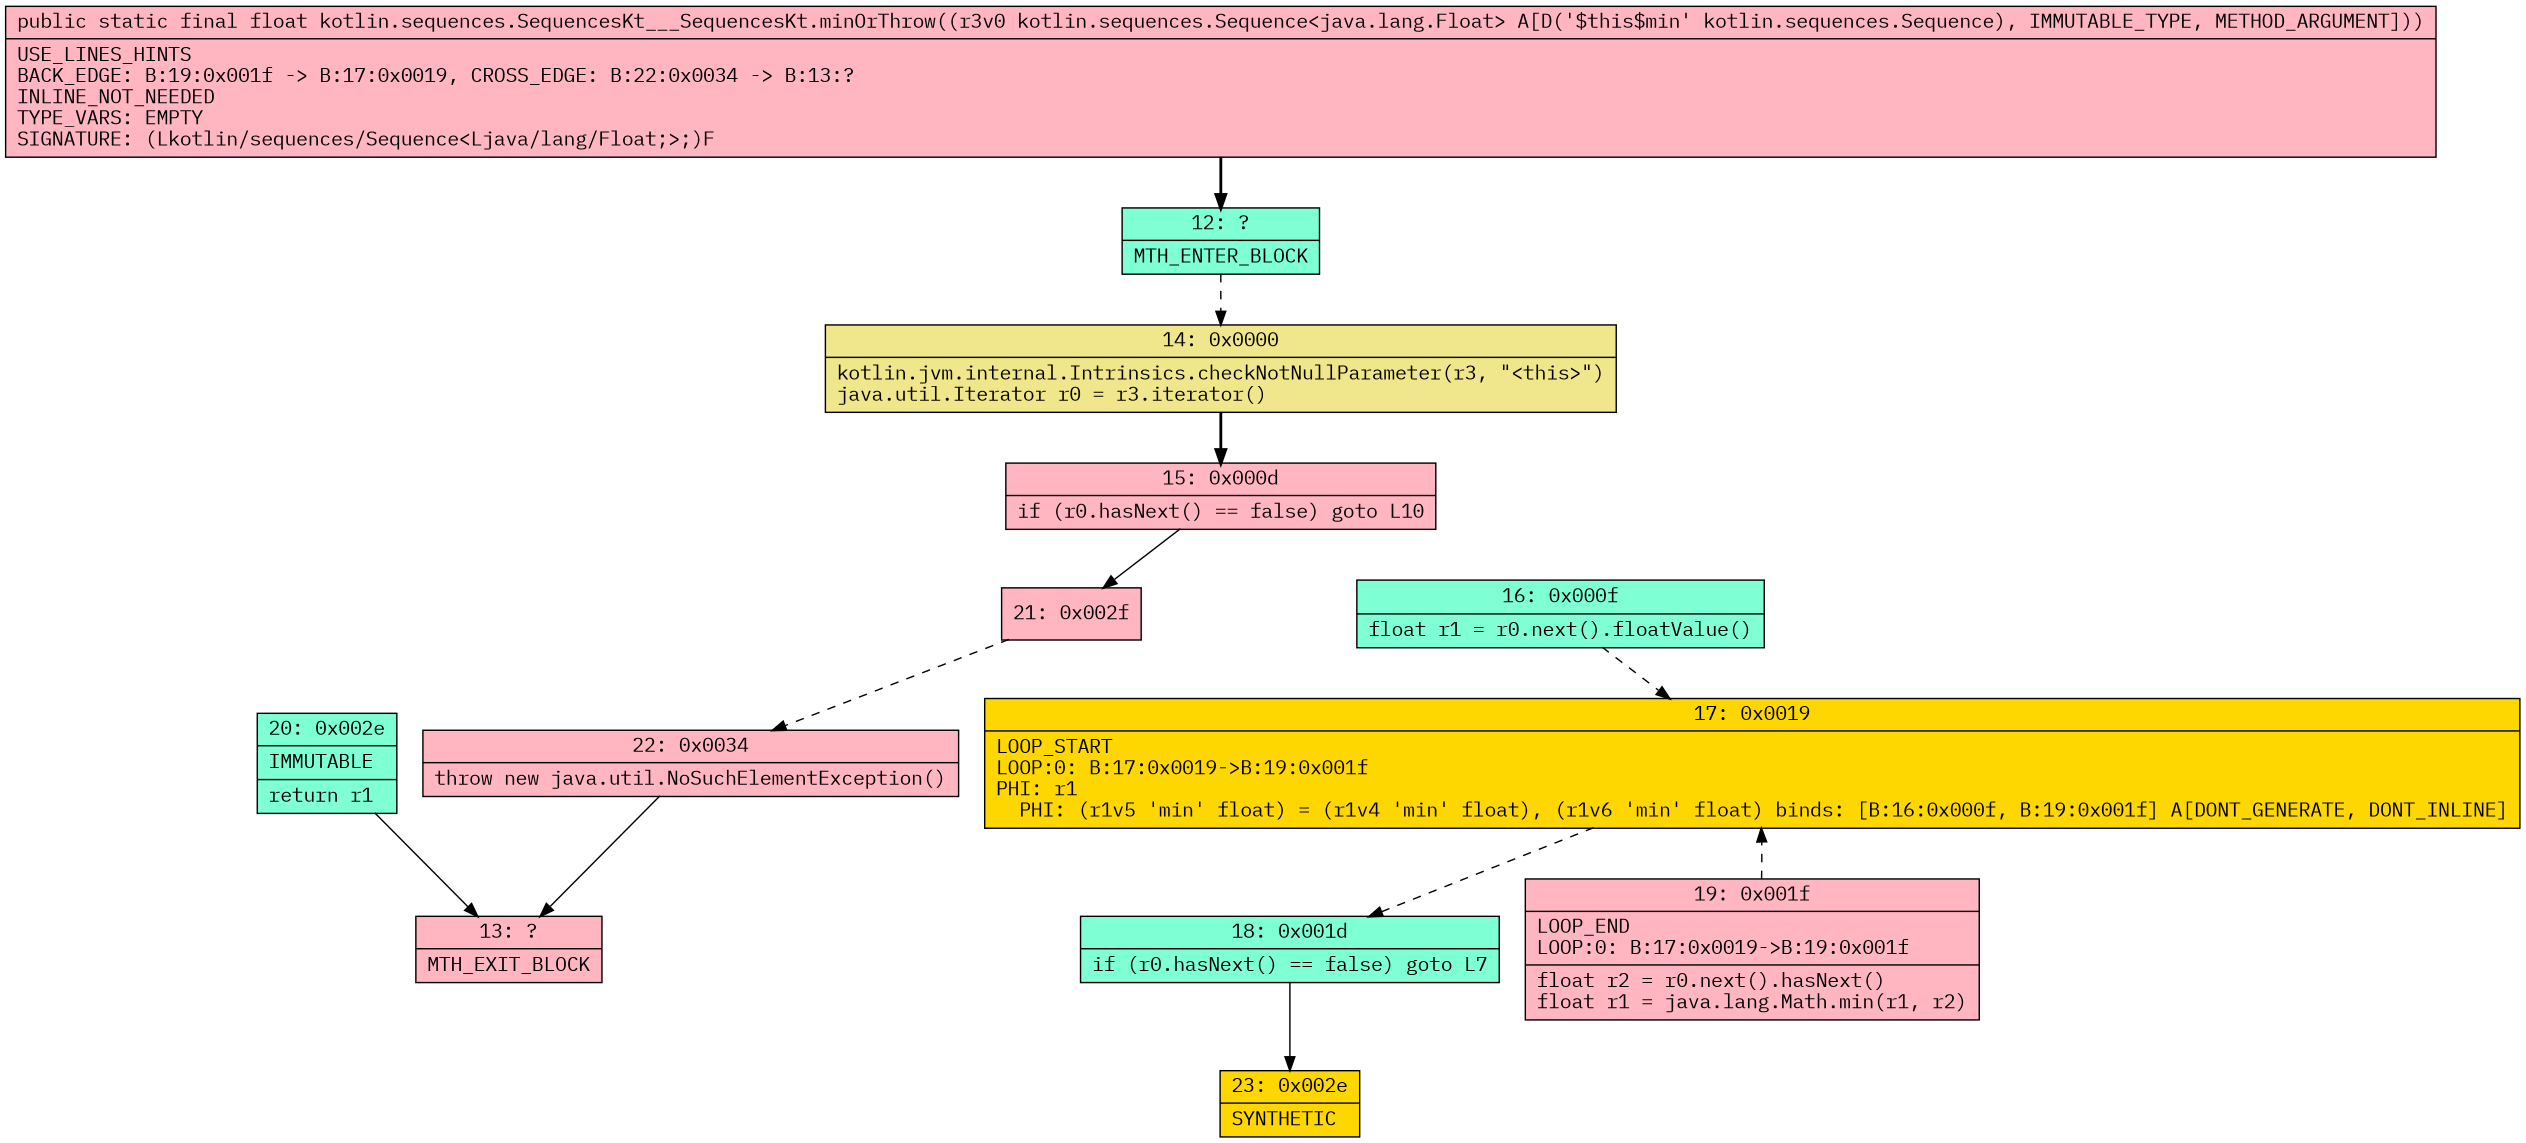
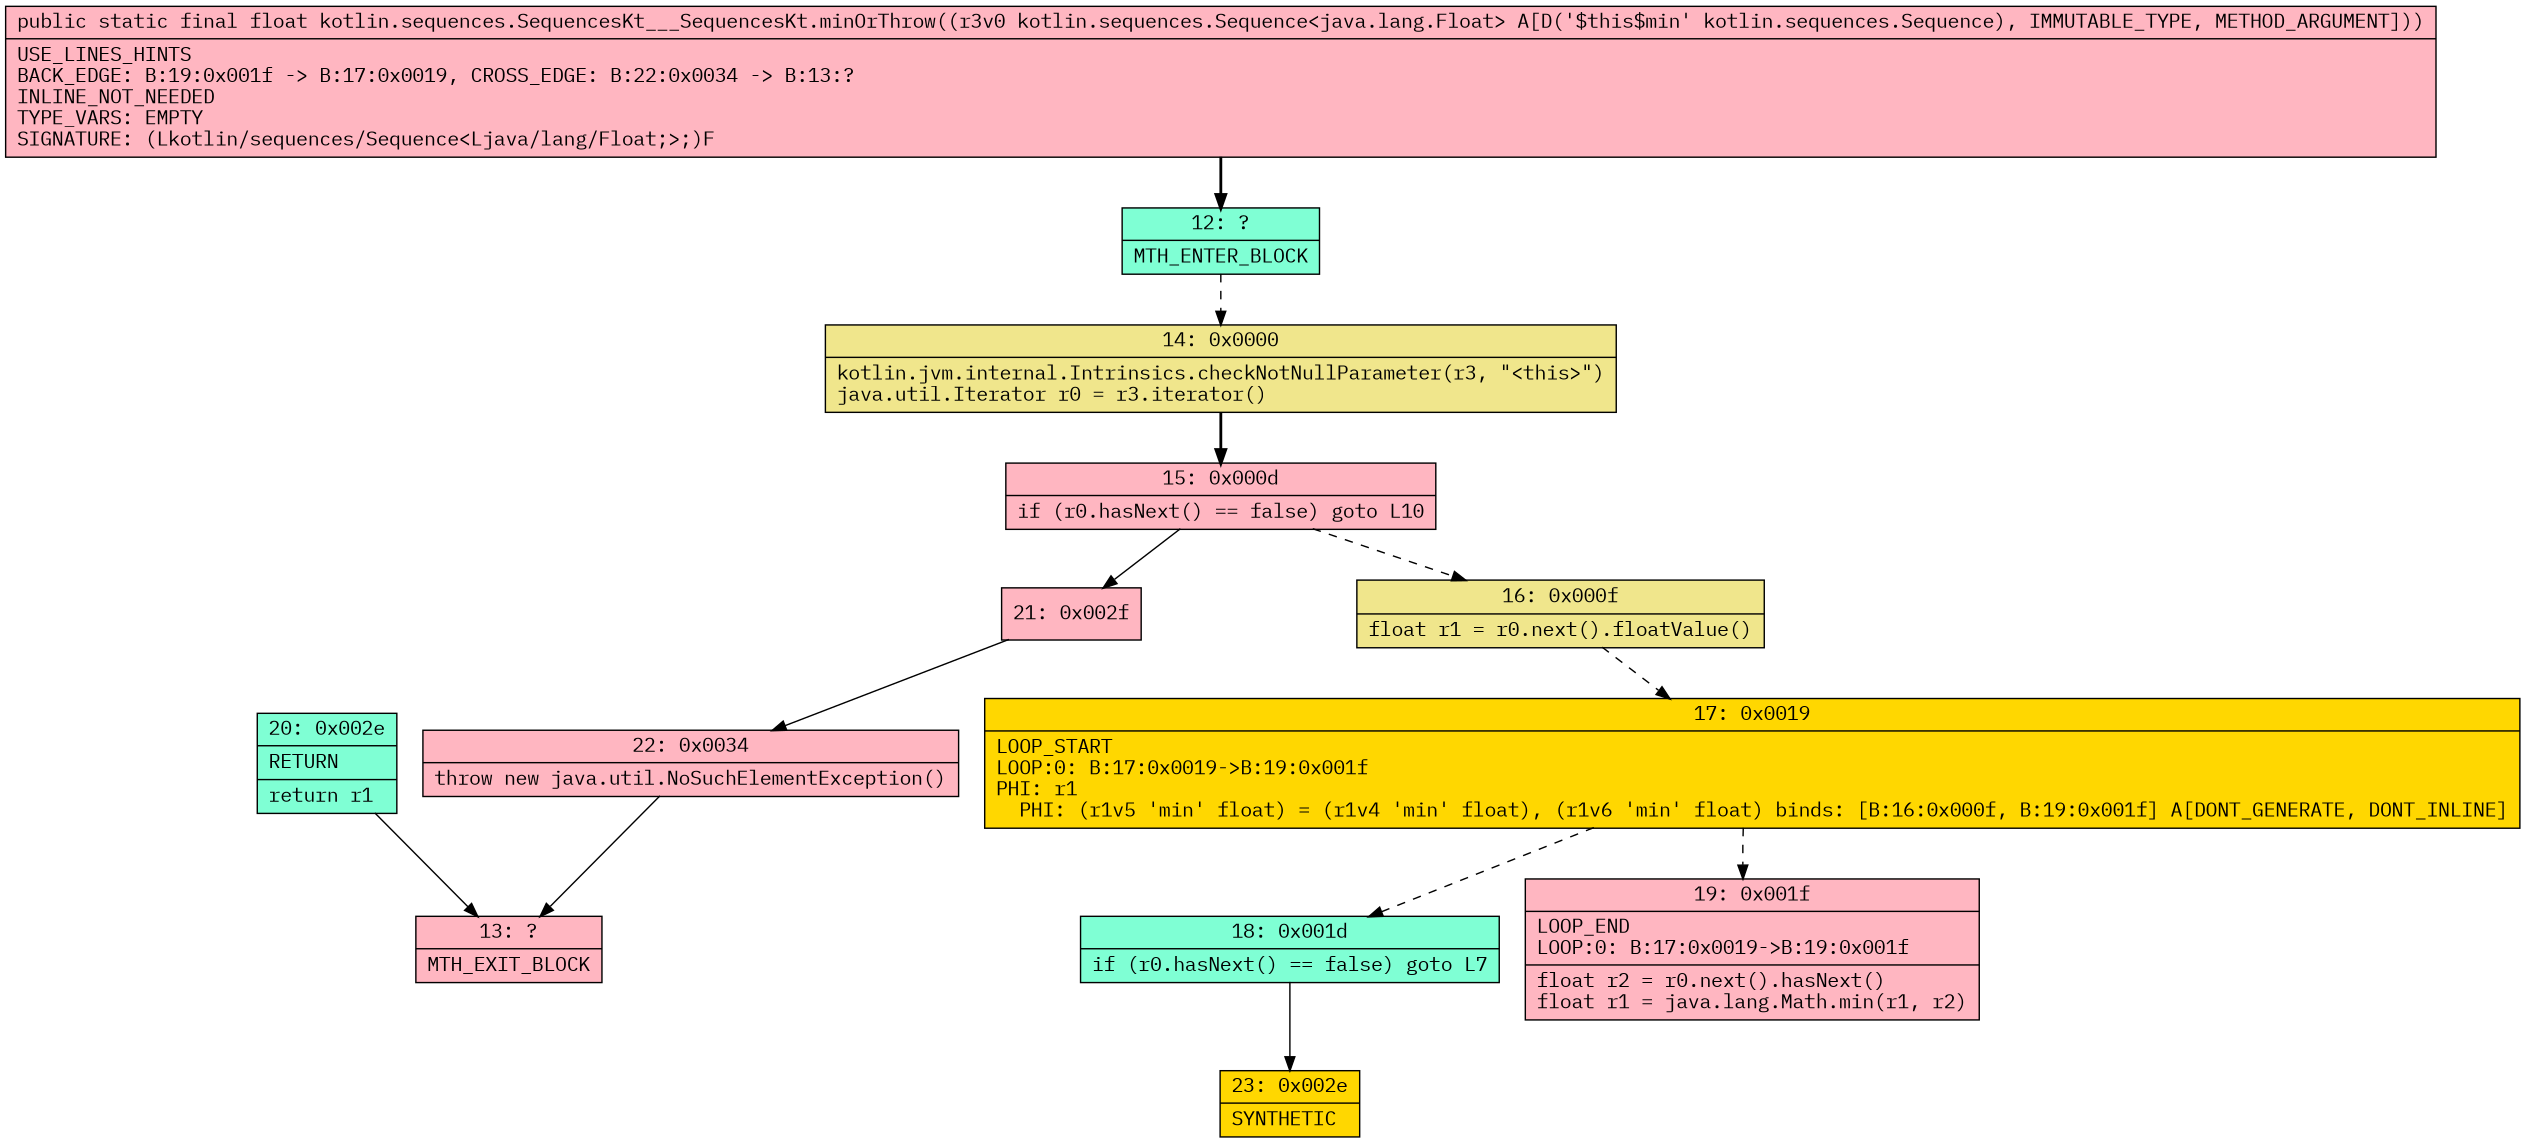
none -> (1383, 552)
(1561, 614) -> (1561, 614)
(897, 683) -> (897, 683)
(321, 762) -> (304, 762)
(1762, 861) -> (1743, 846)
